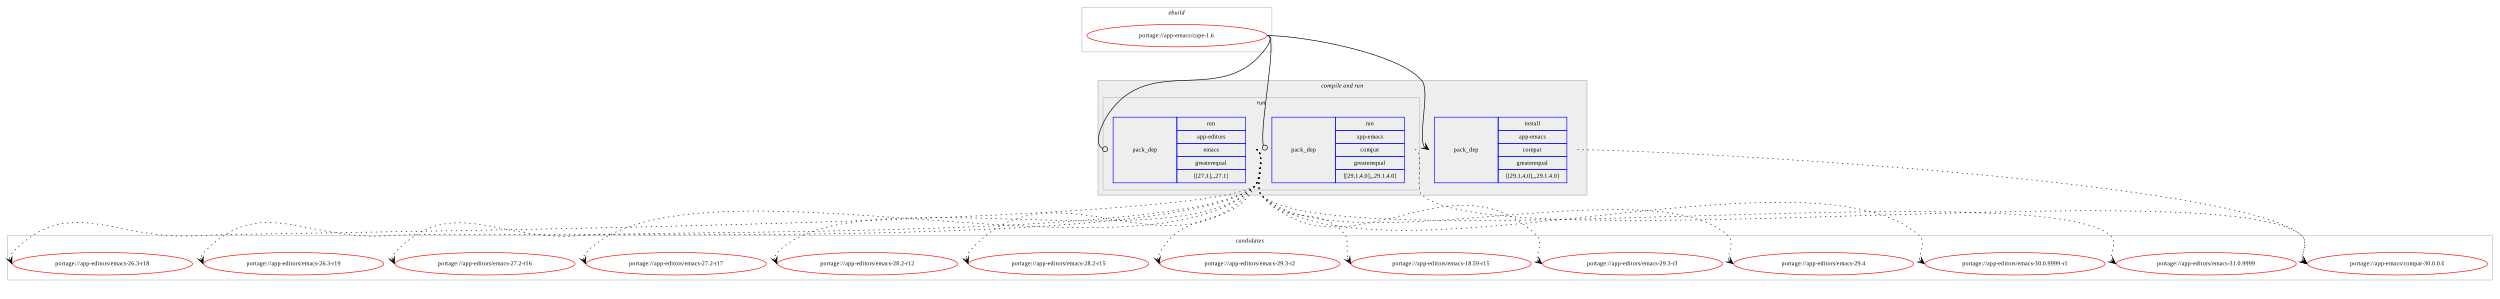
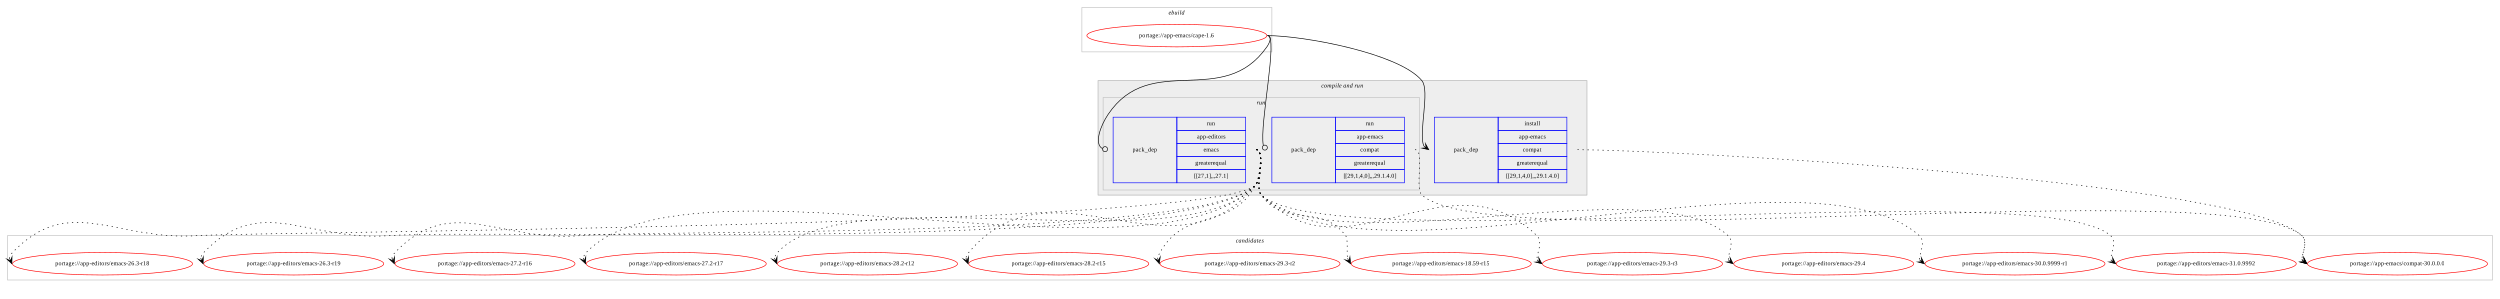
(2206, 264) -> (2206, 264)
